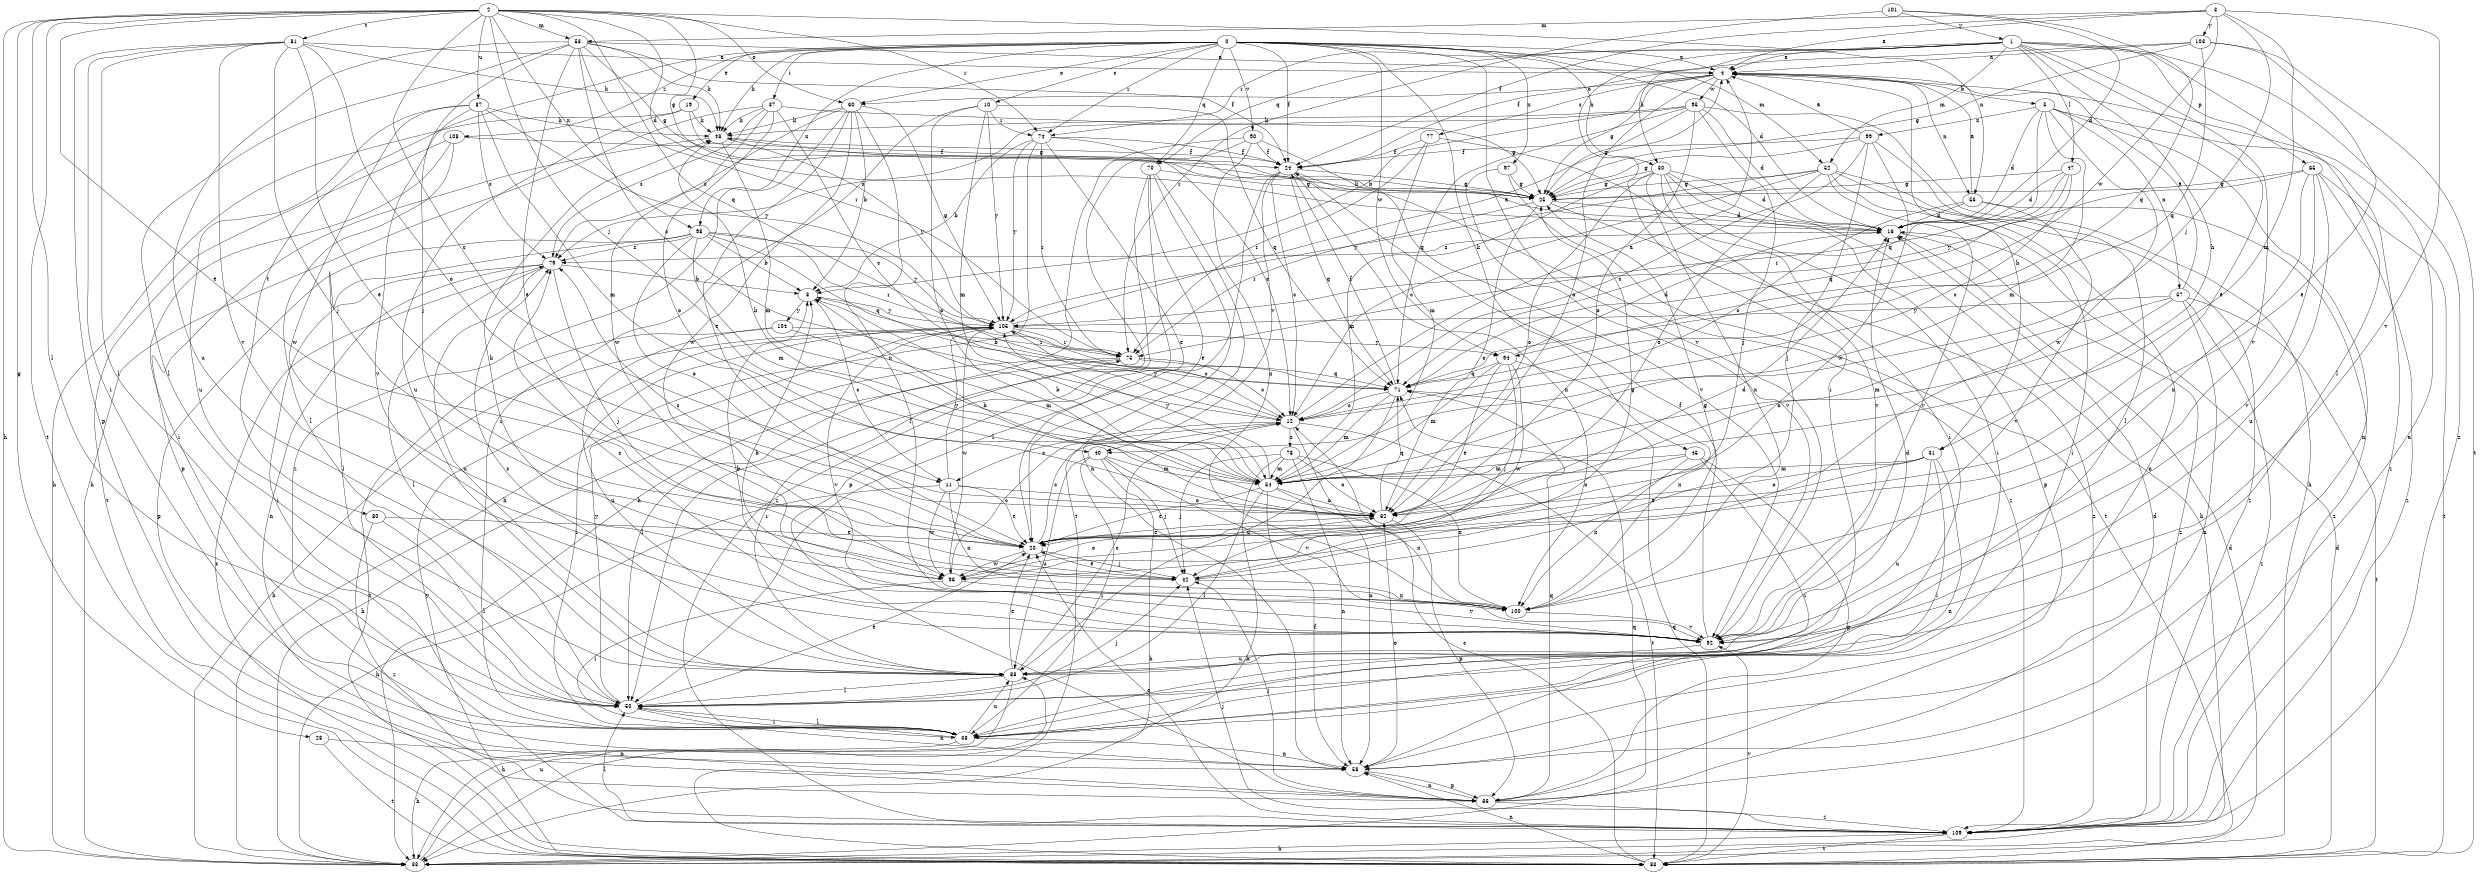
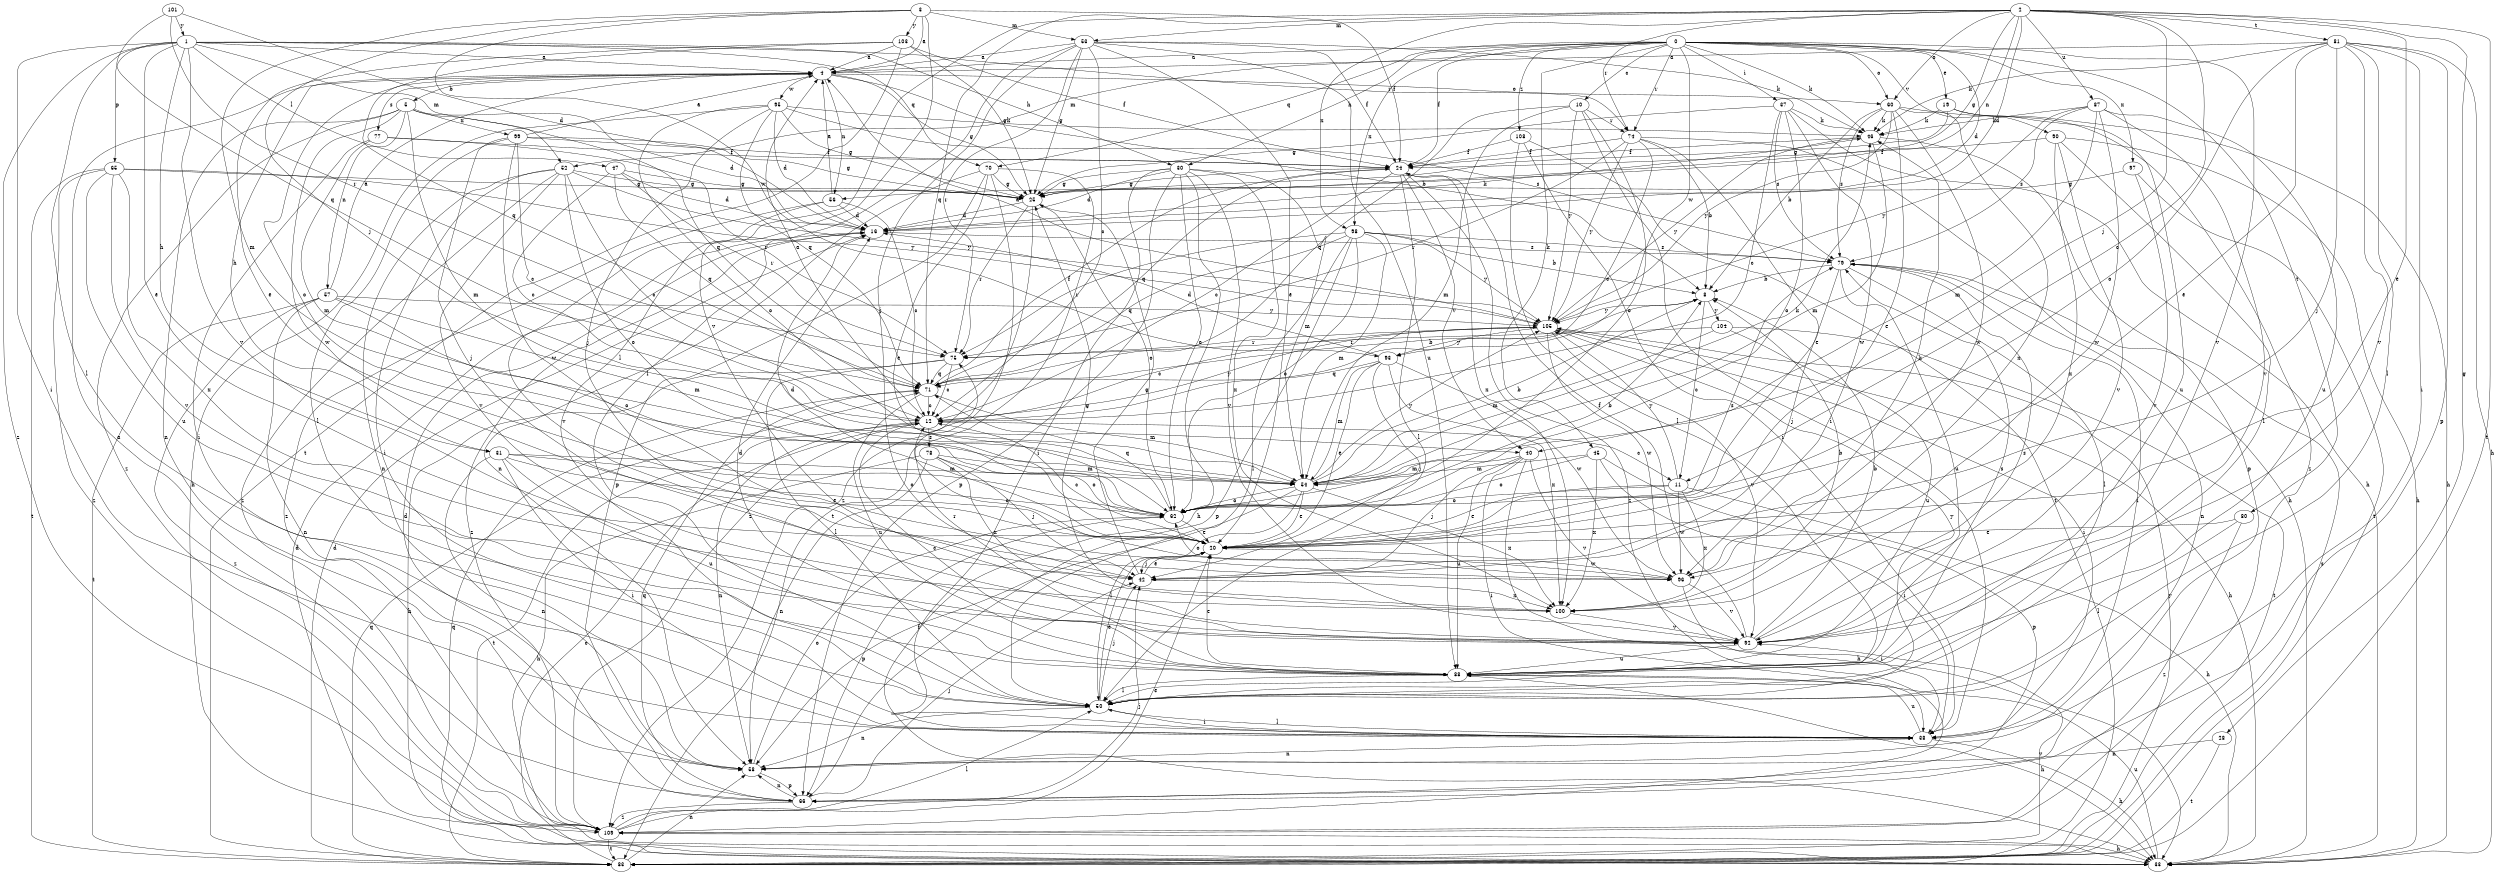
(946, 216) -> (1706, 216)
(1506, 358) -> (1388, 358)
(4, 399) -> (2491, 556)
